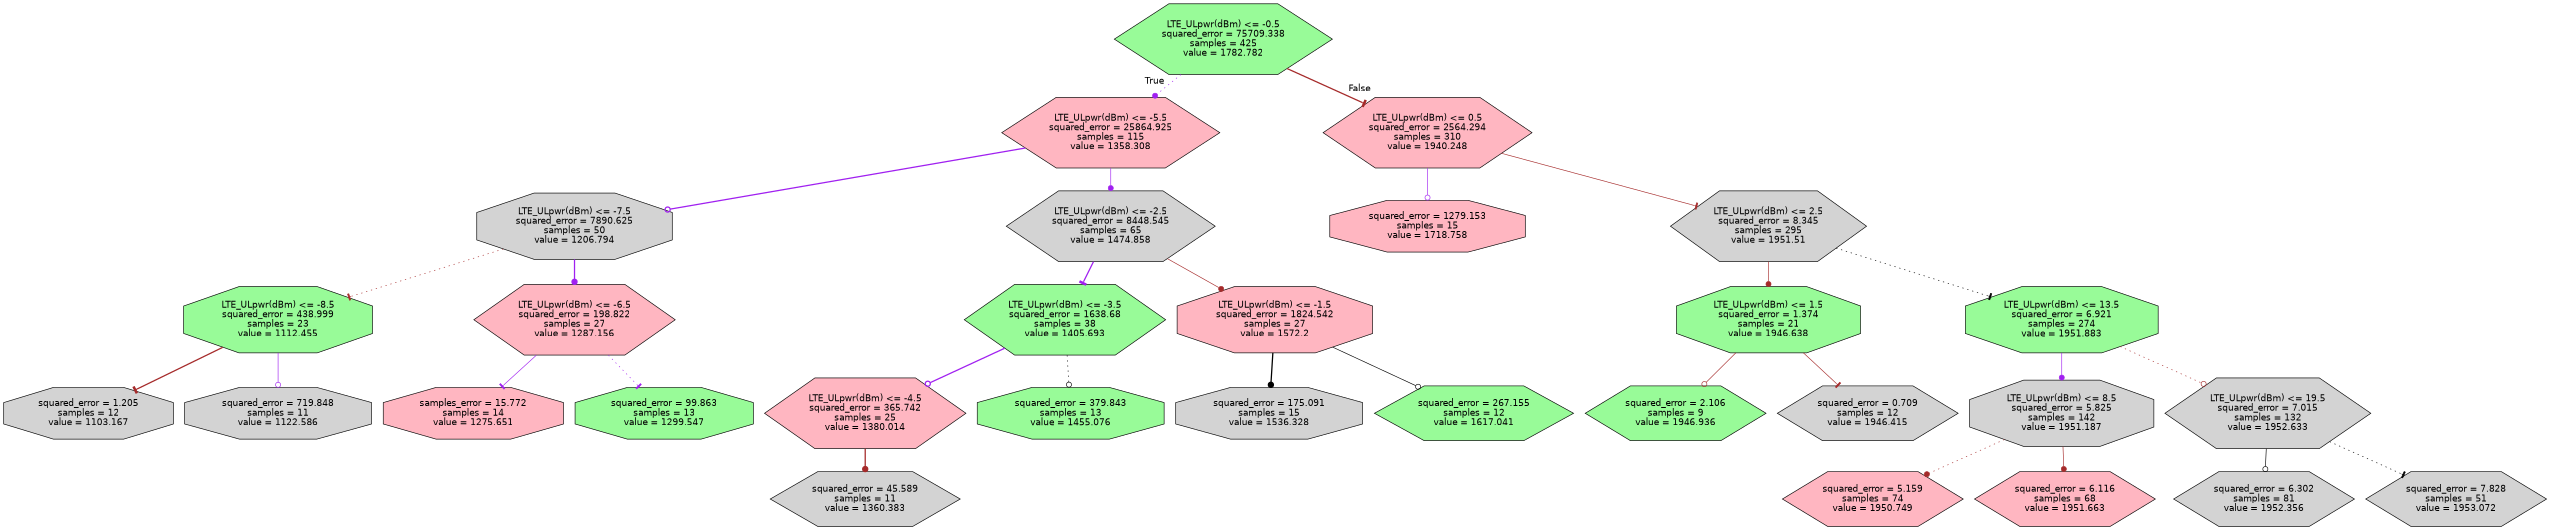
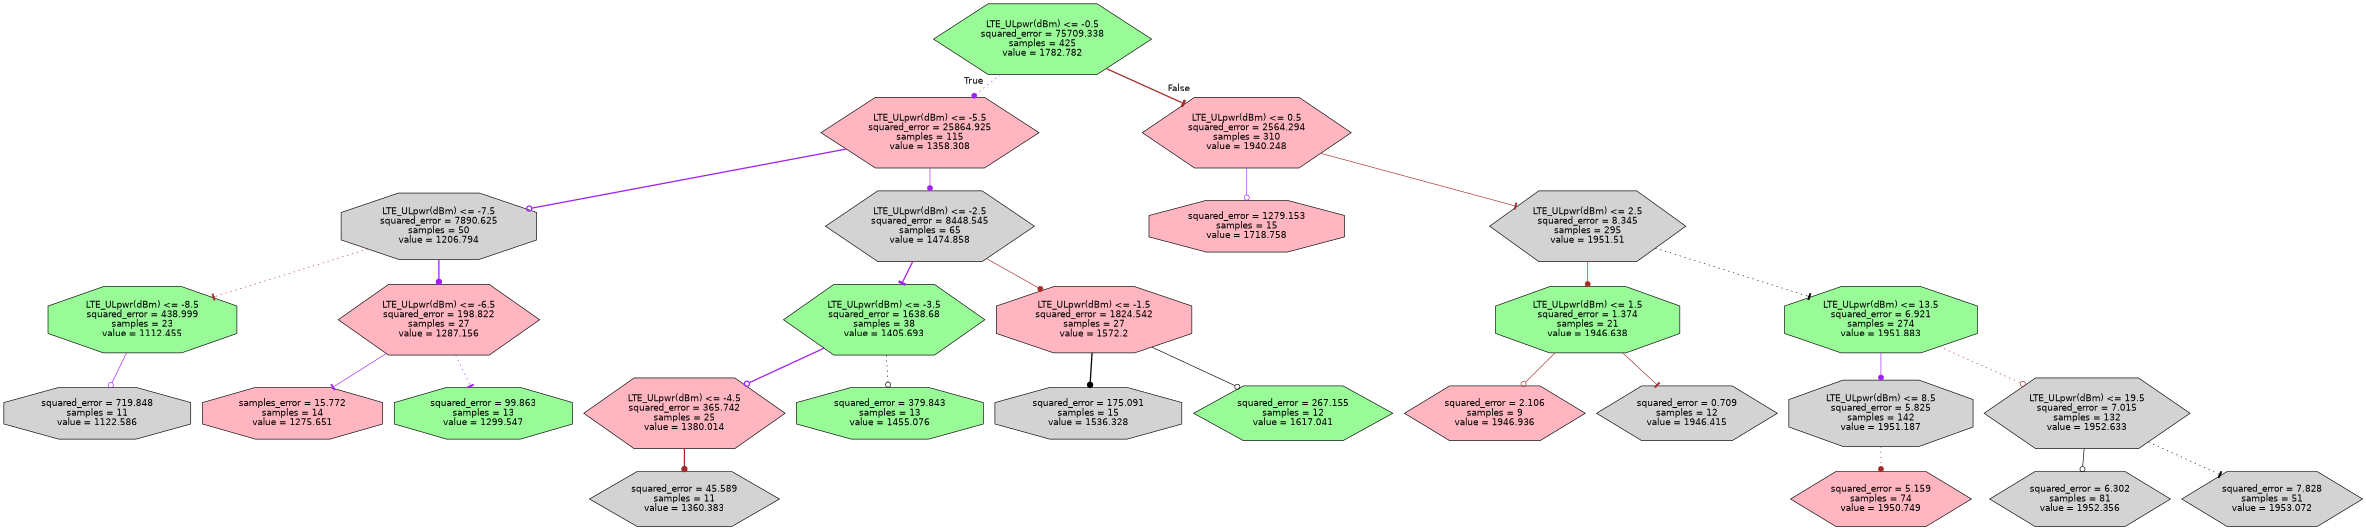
(89, 413) -> none
(1676, 413) -> (1495, 413)
(2065, 499) -> none
